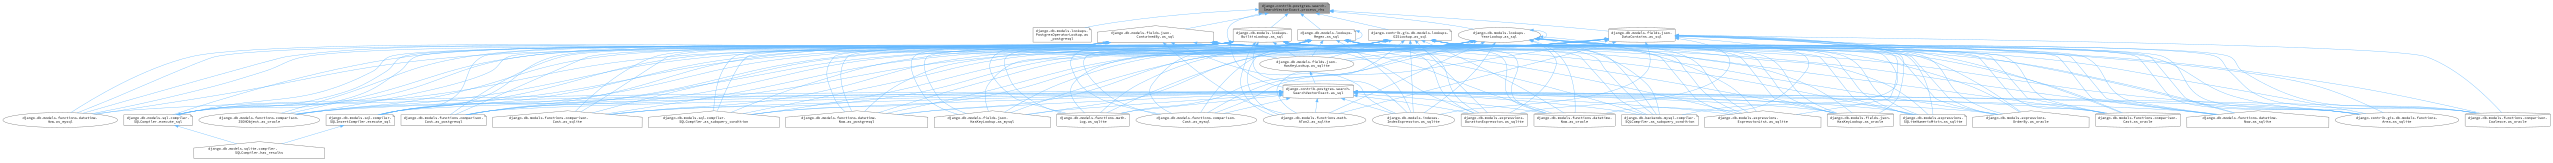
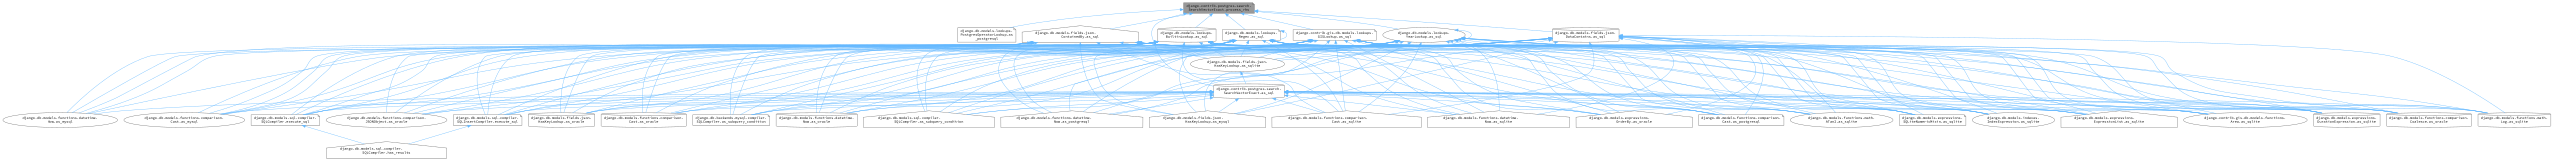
(777, 46) -> (551, 54)
(990, 63) -> none
(259, 151) -> (387, 151)
